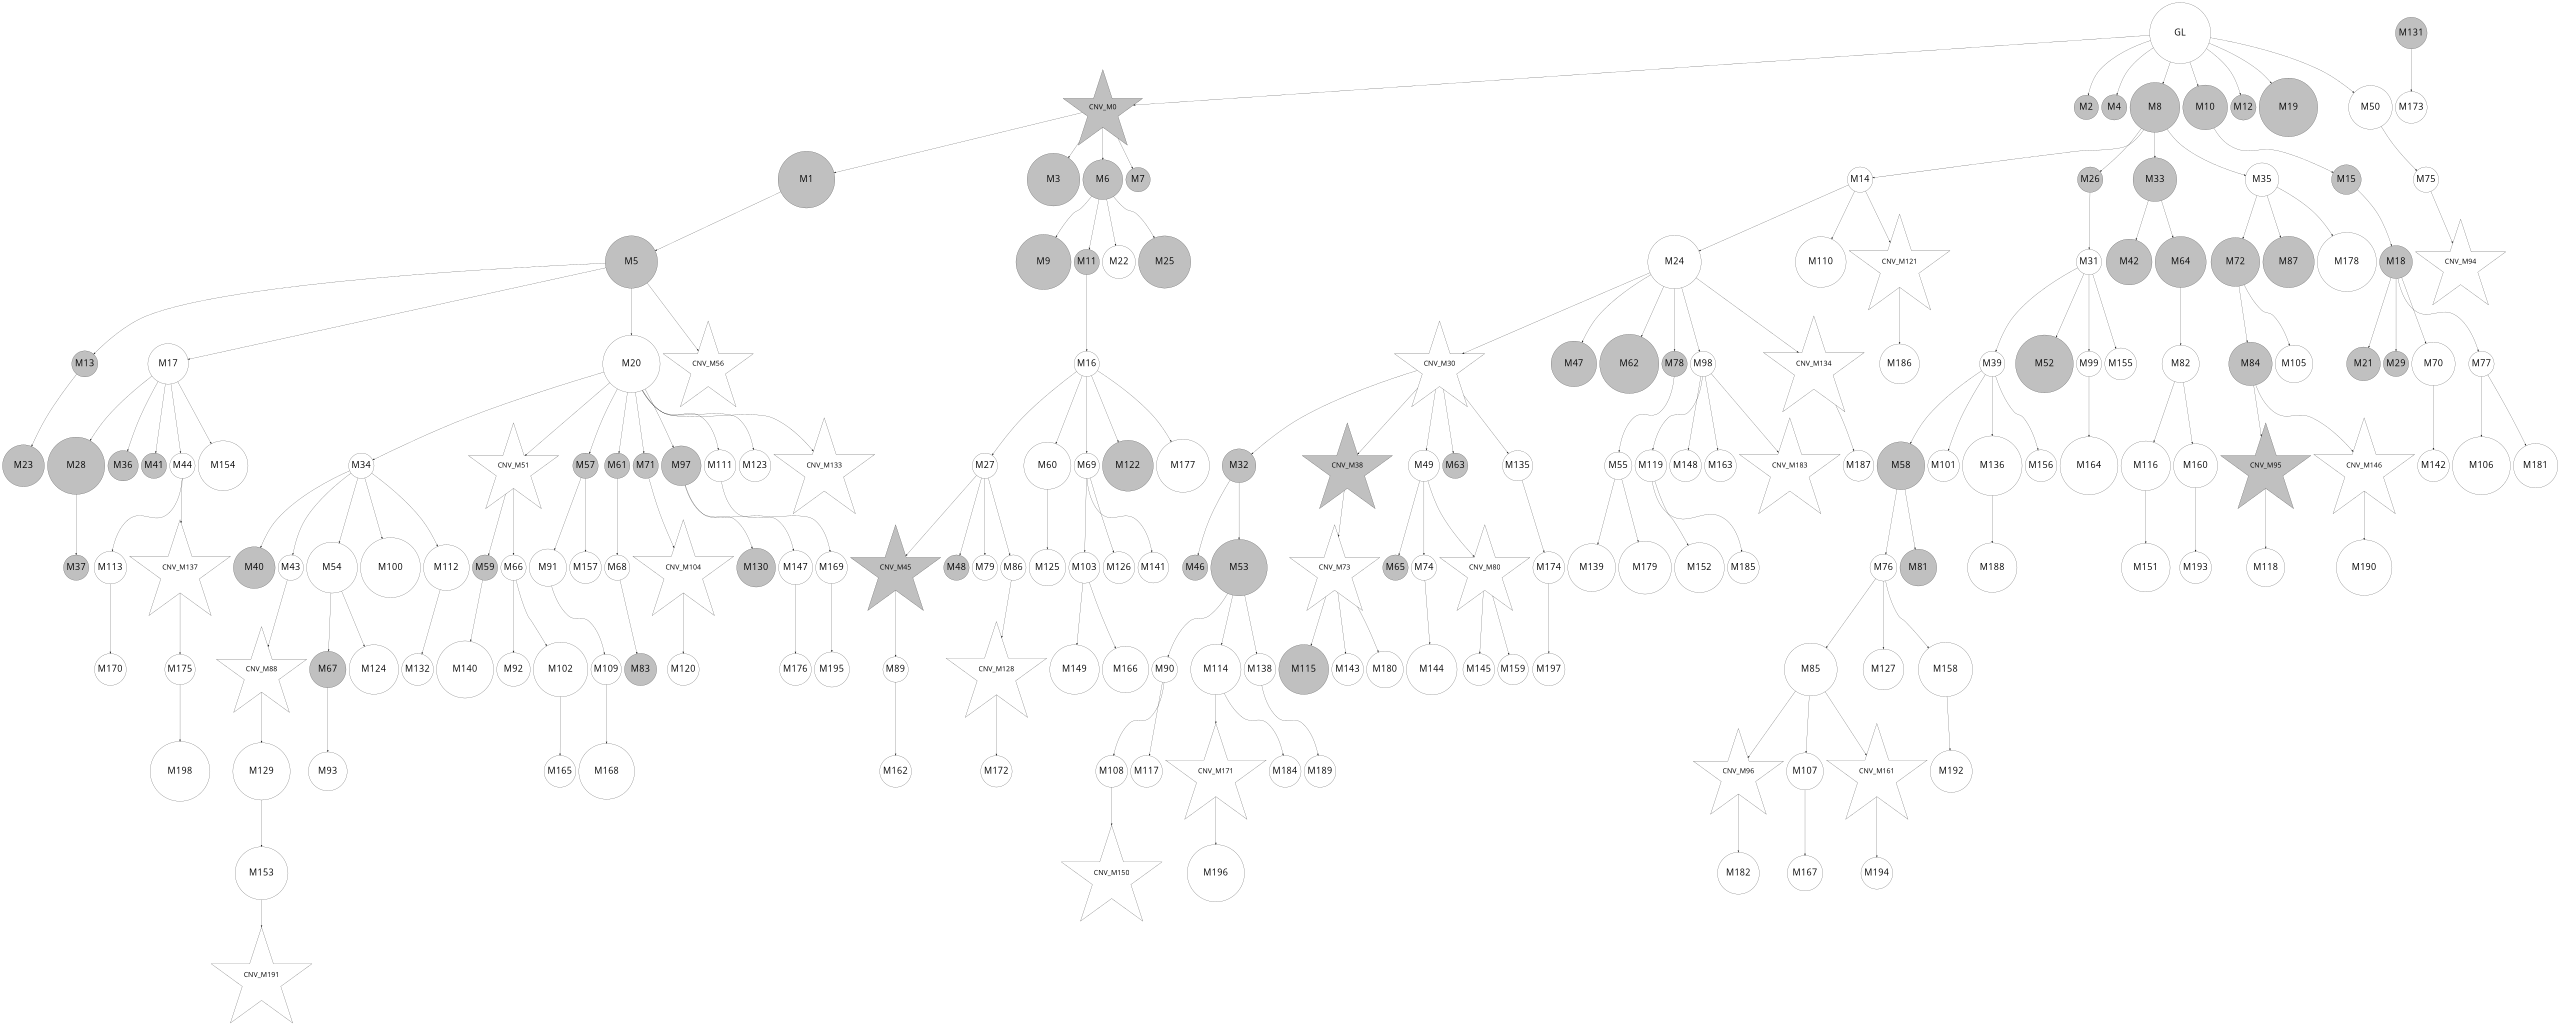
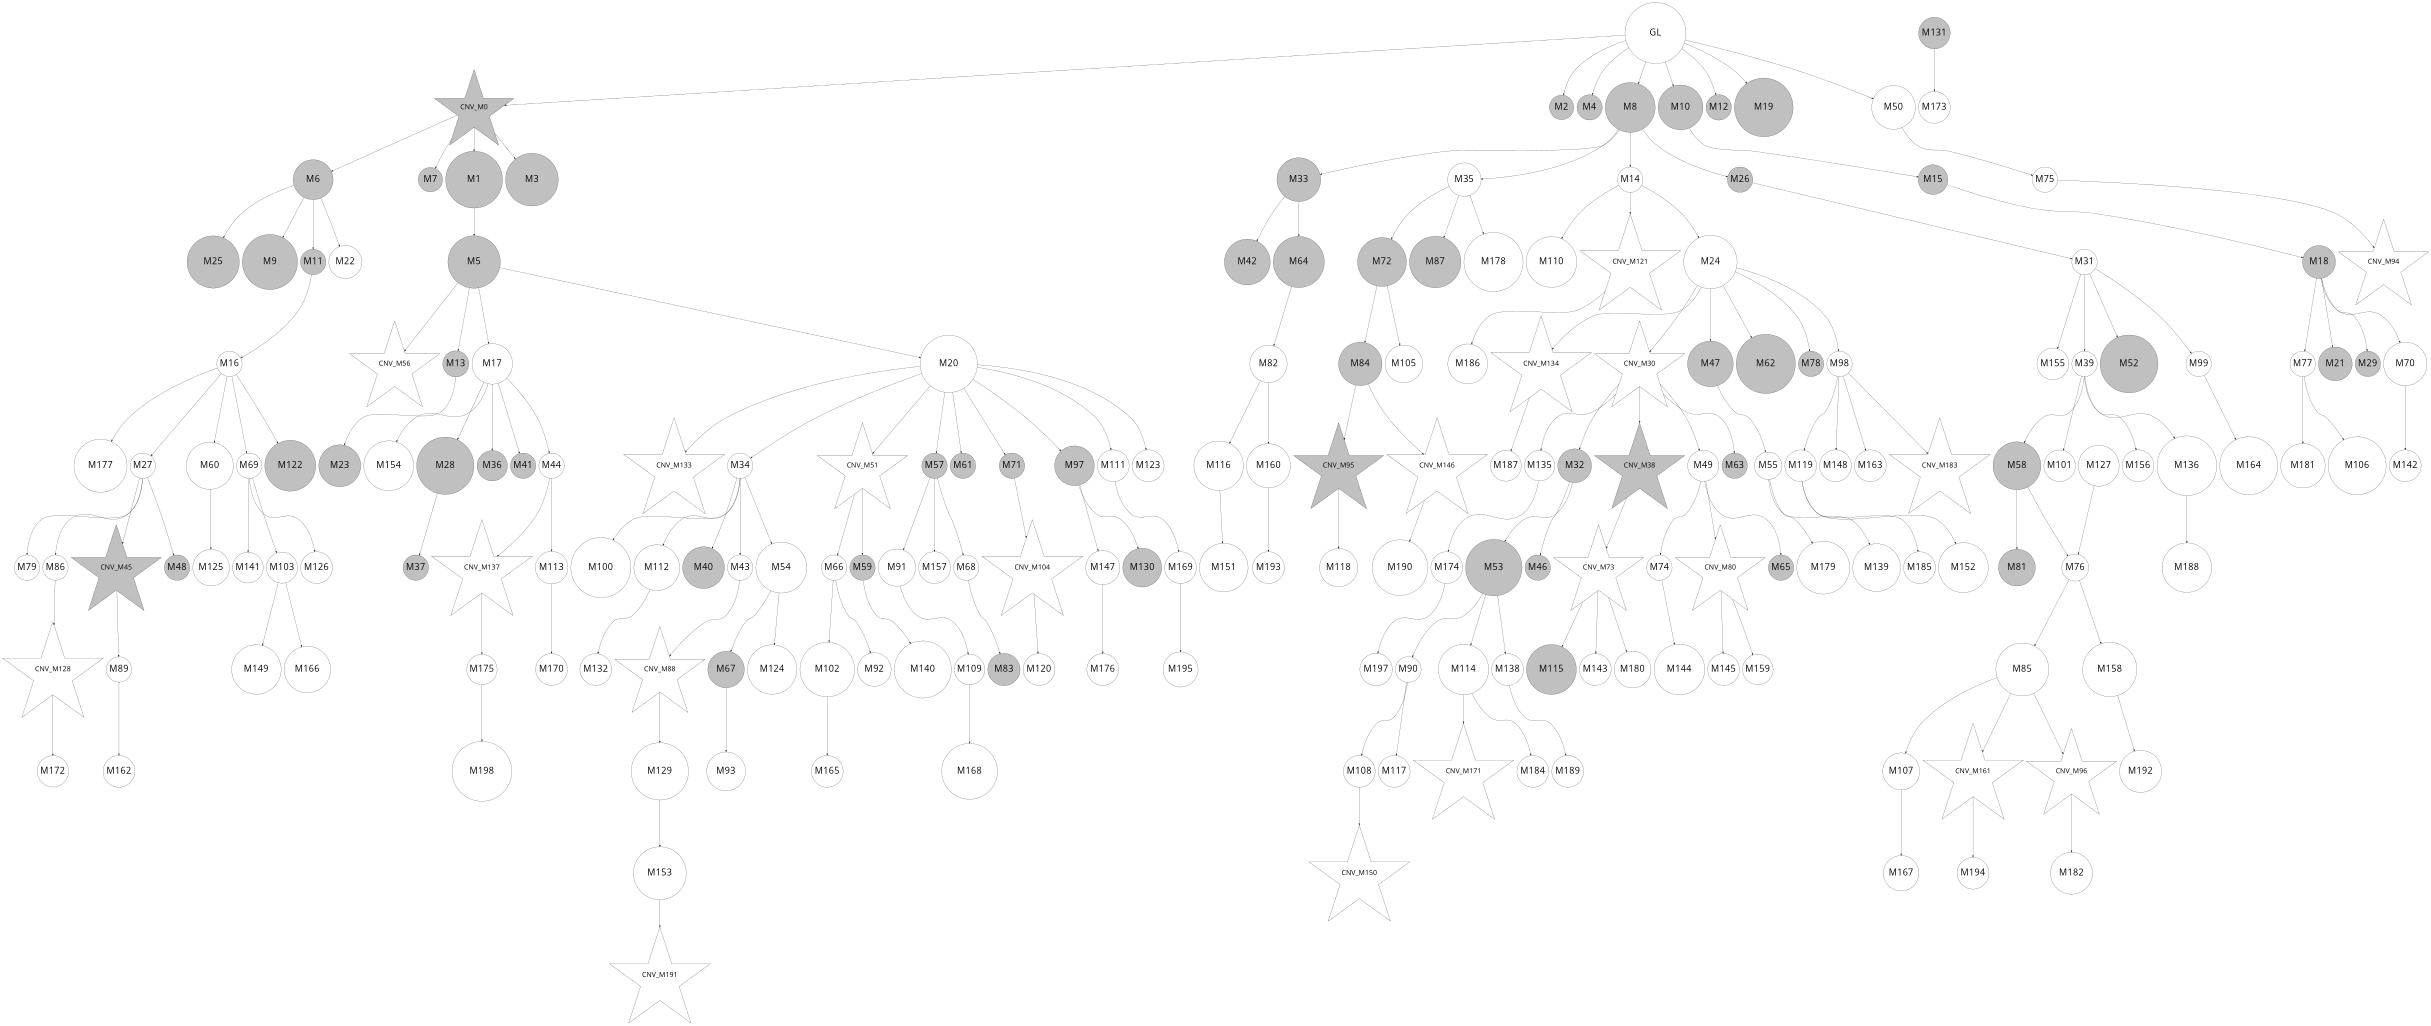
(1648, 415) -> (1744, 415)
(617, 516) -> (950, 516)
(1883, 614) -> (2086, 519)
(1216, 873) -> none
